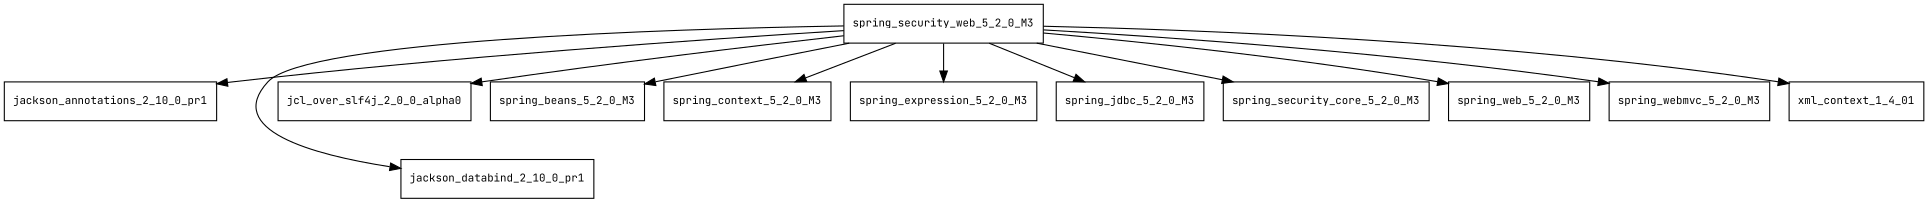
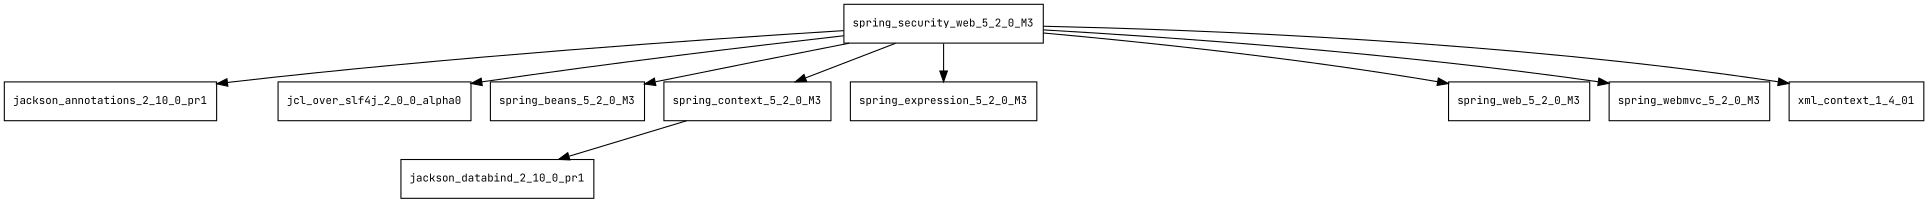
(463, 43) -> (628, 138)
(1130, 101) -> none
(1326, 101) -> none
